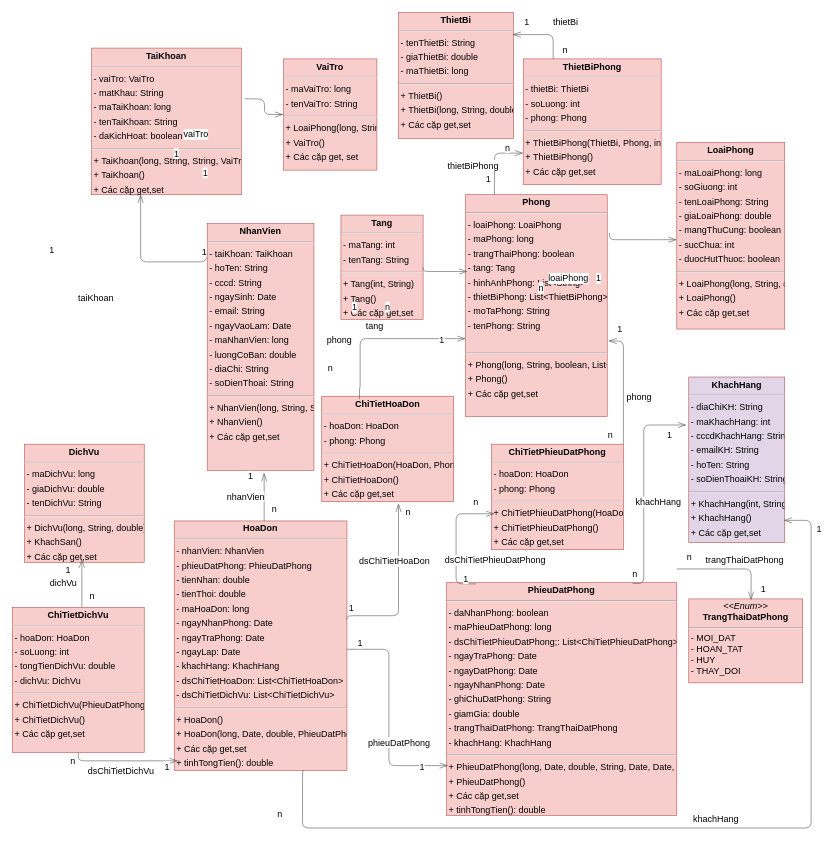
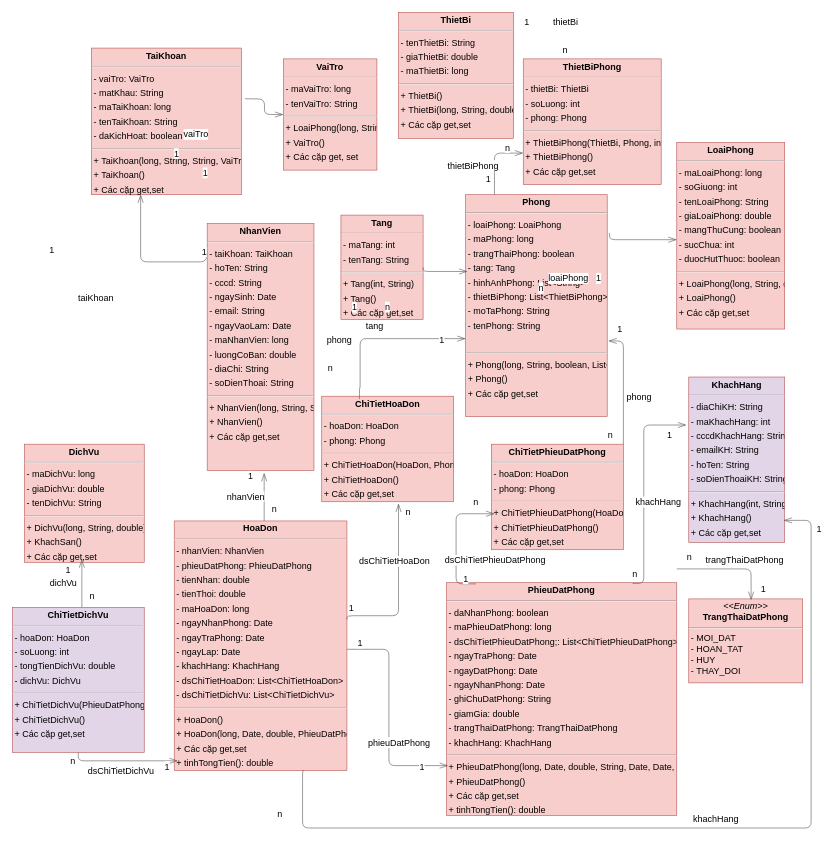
(535, 34) -> none
(78, 680) -> (78, 680)
